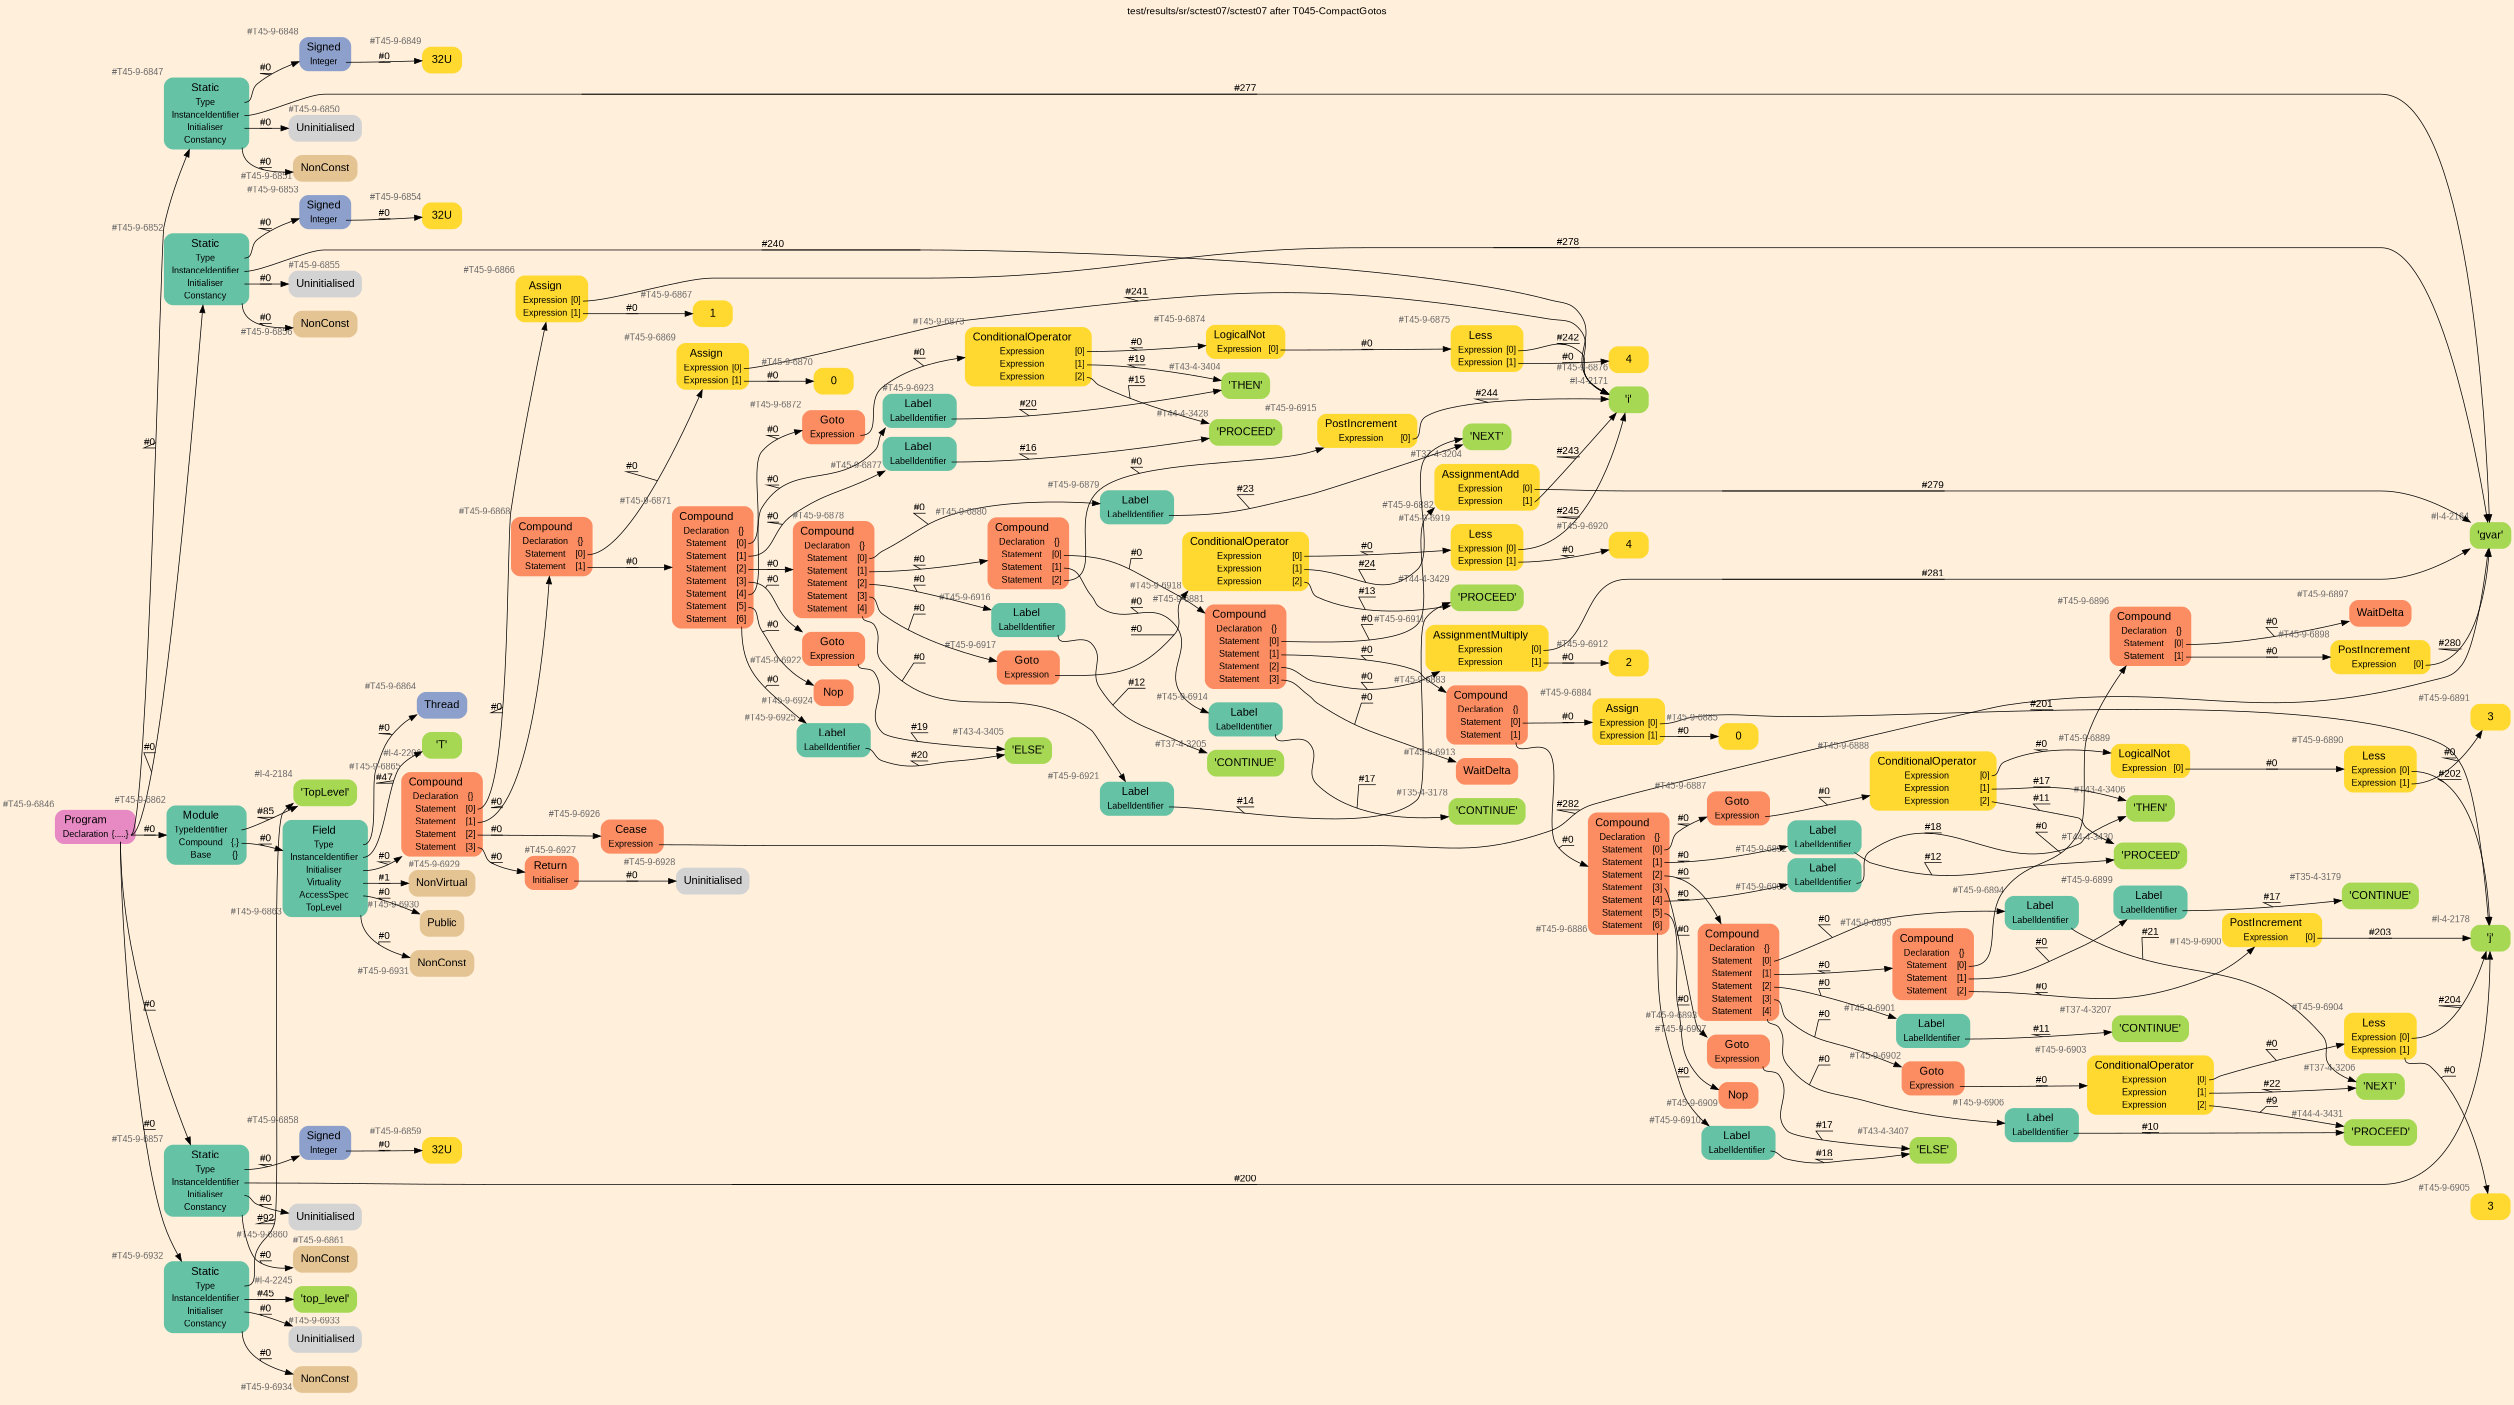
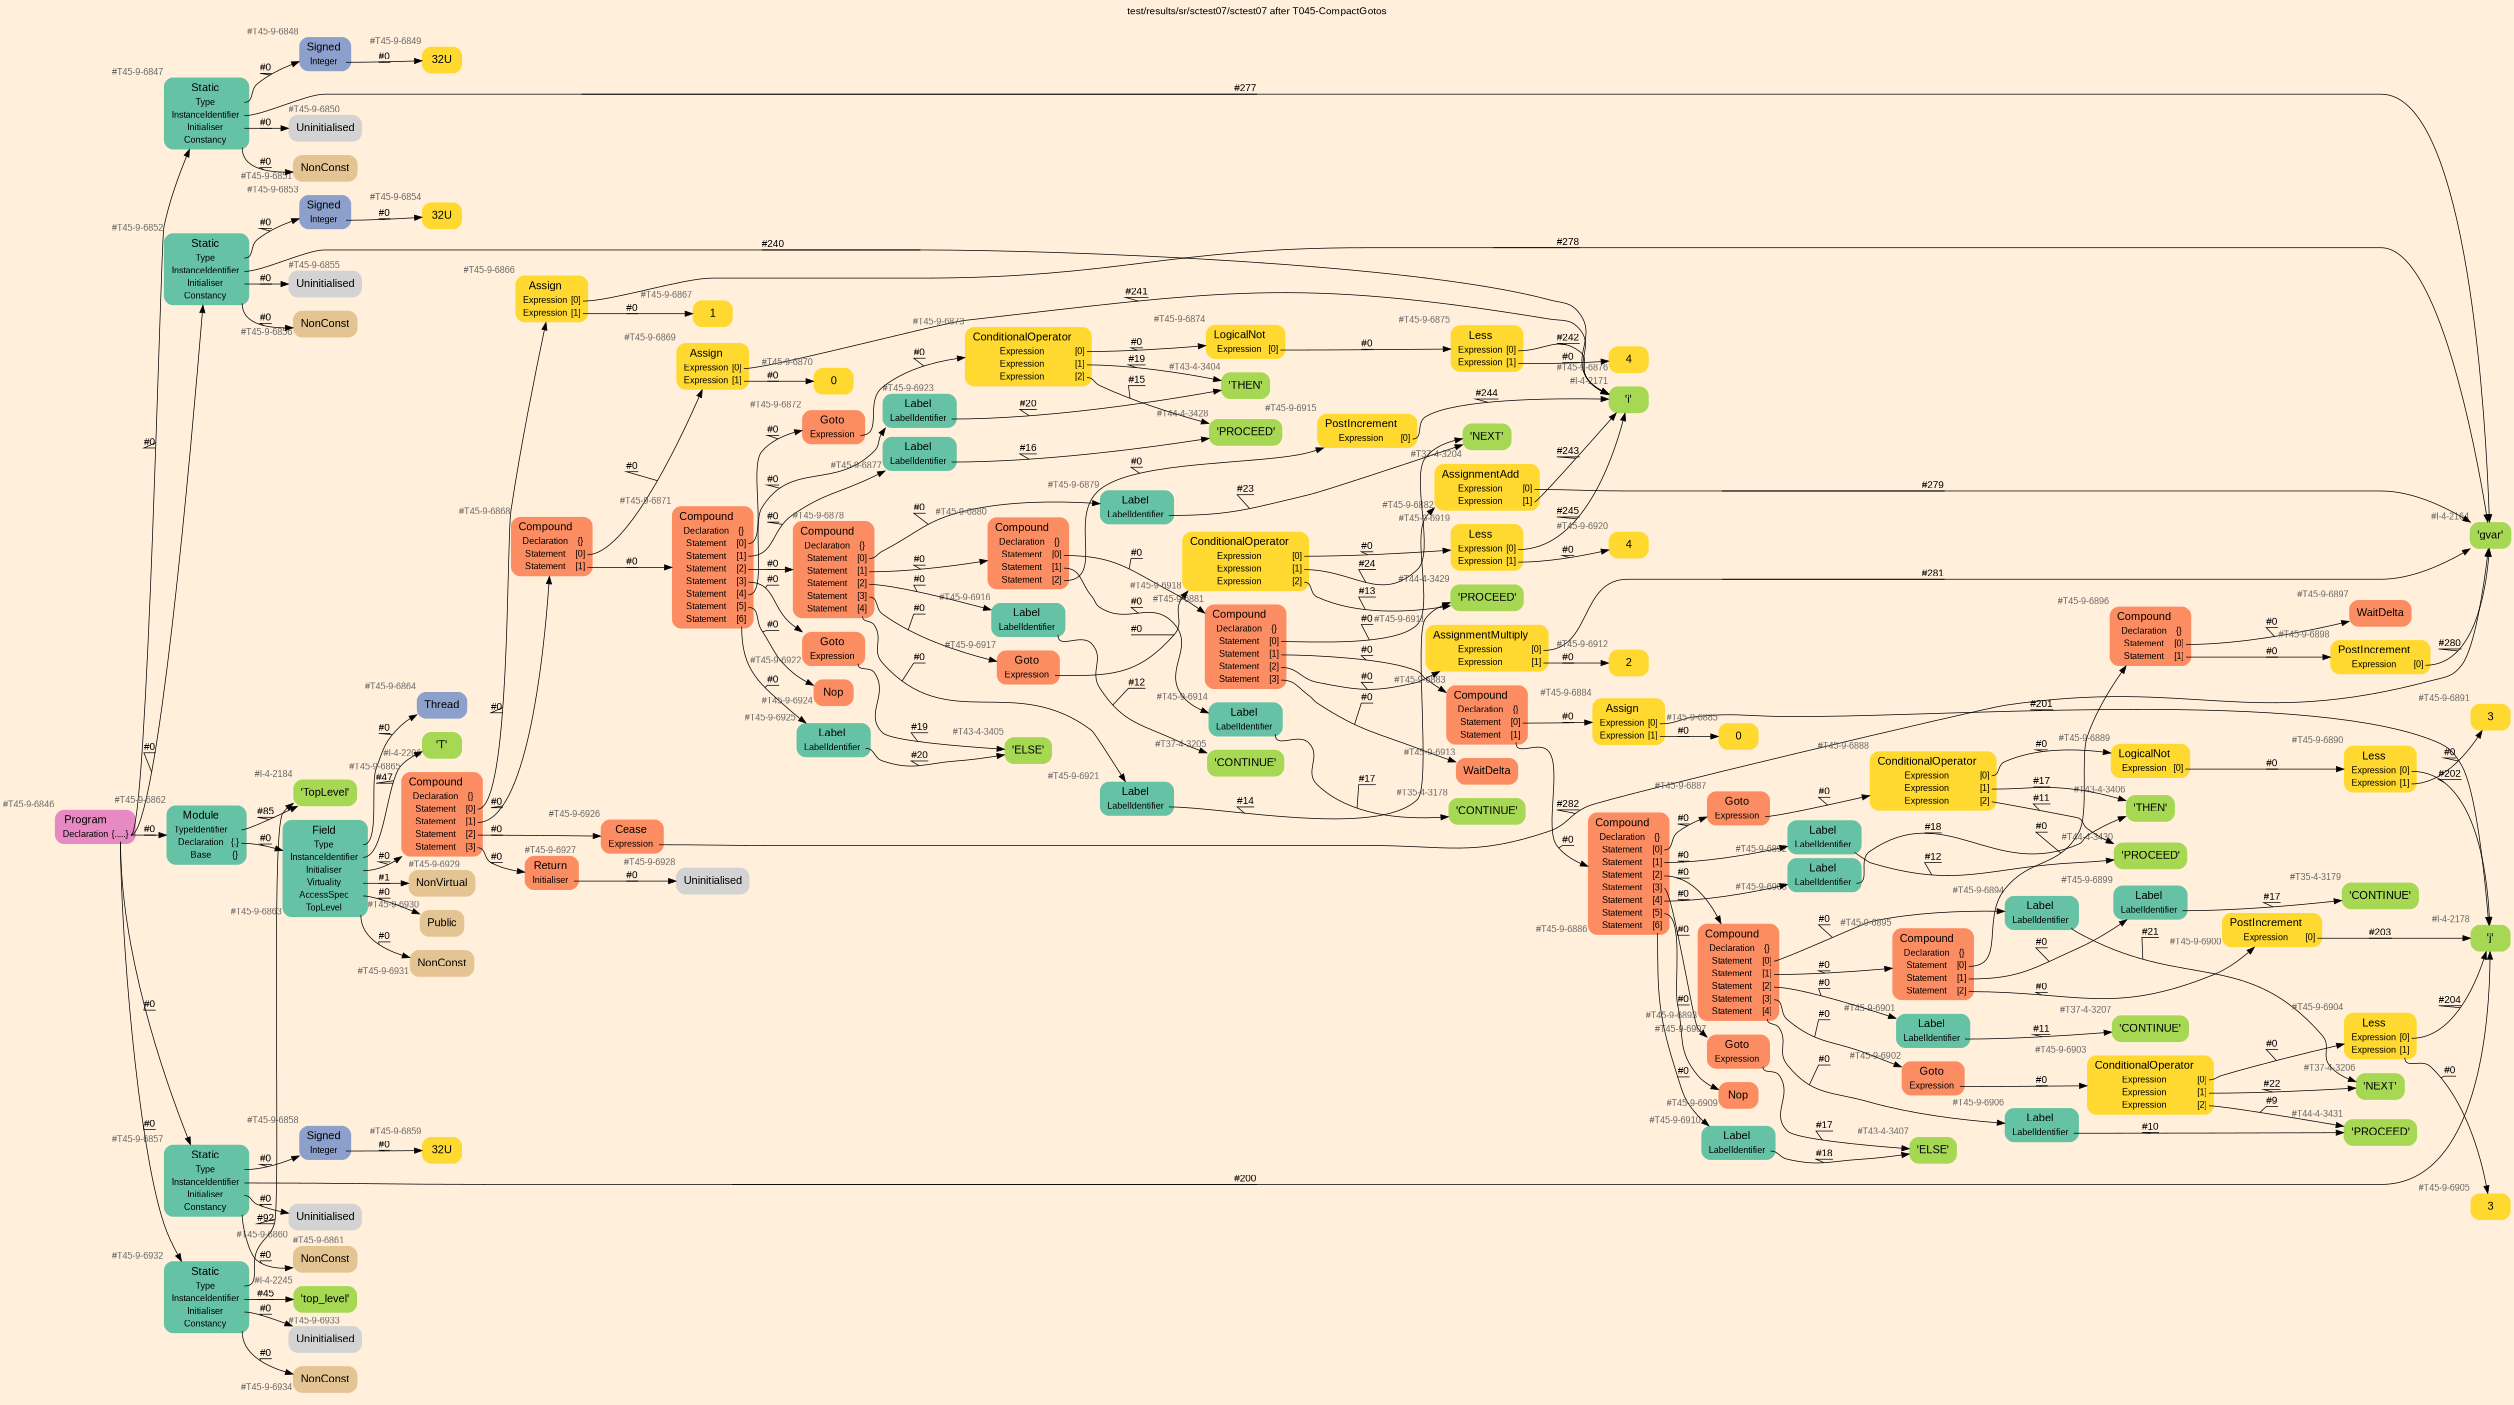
(201, 843) -> (201, 843)
